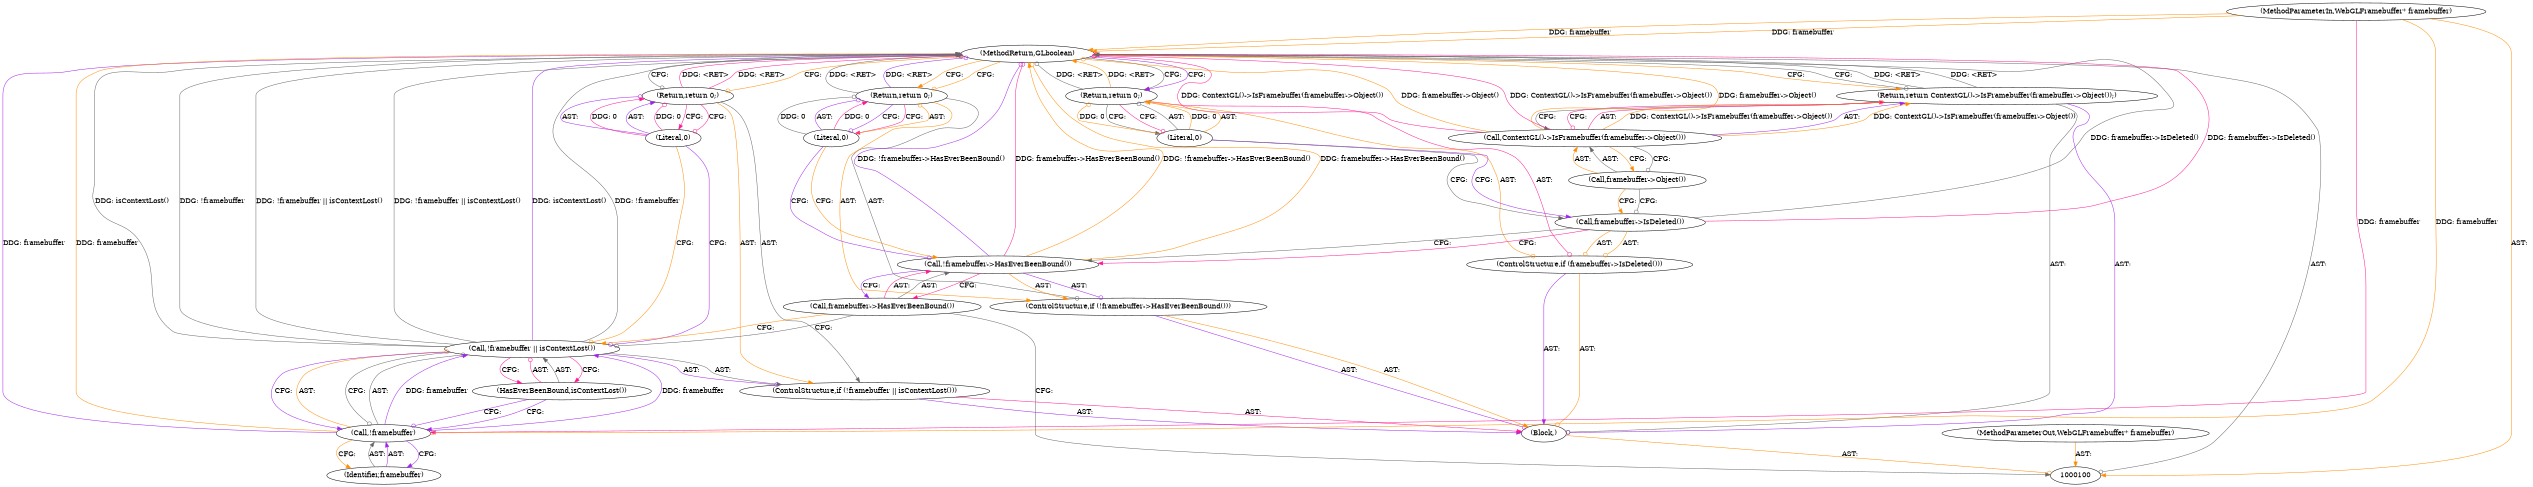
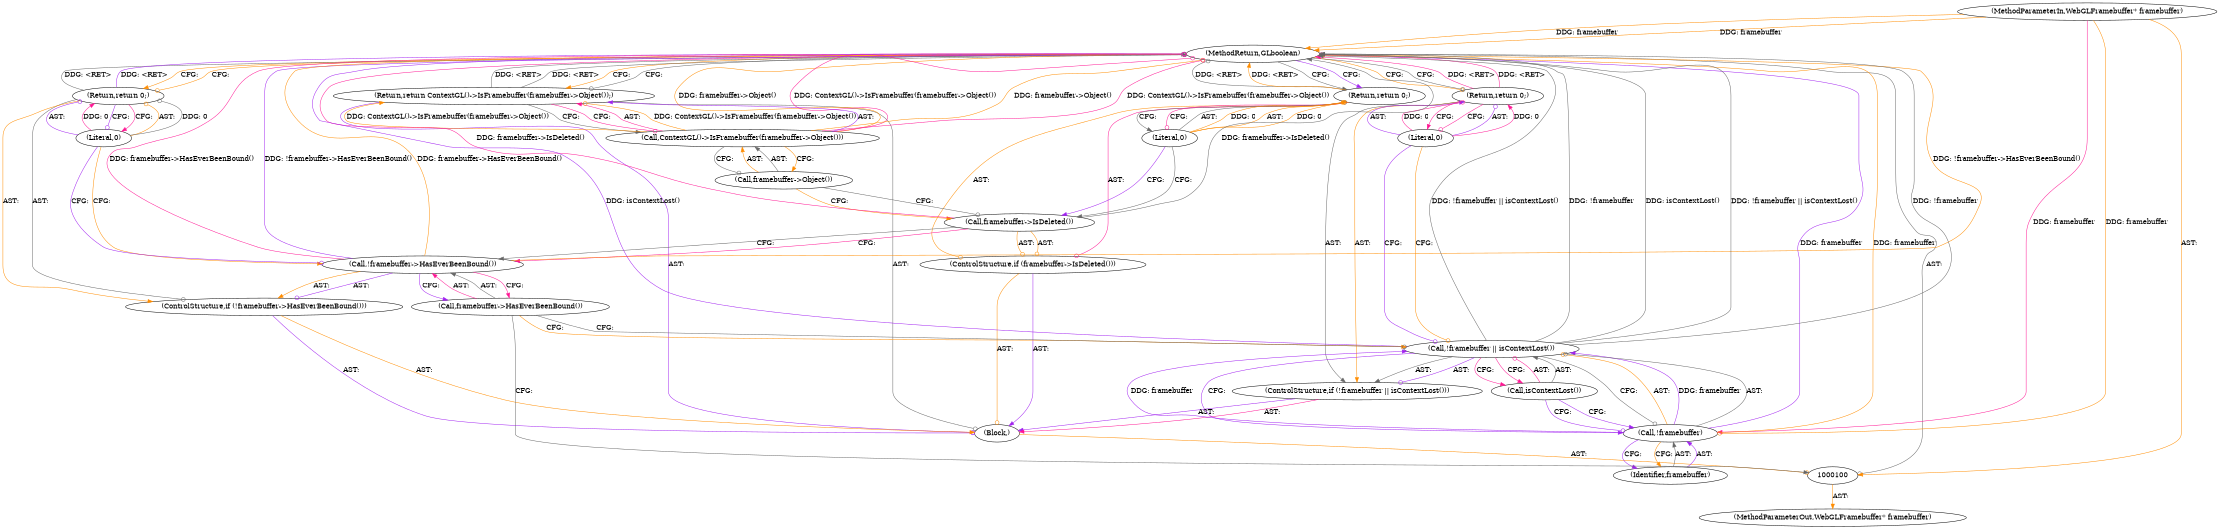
(562, 391) -> (1544, 391)
(2076, 452) -> (1833, 494)
